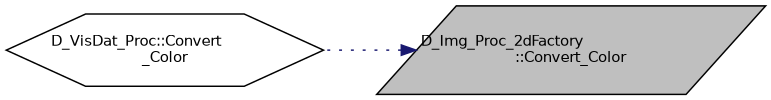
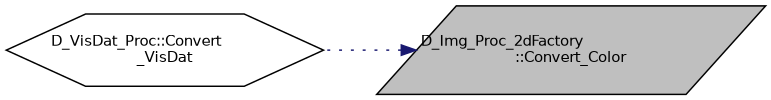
(165, 50) -> (165, 50)
